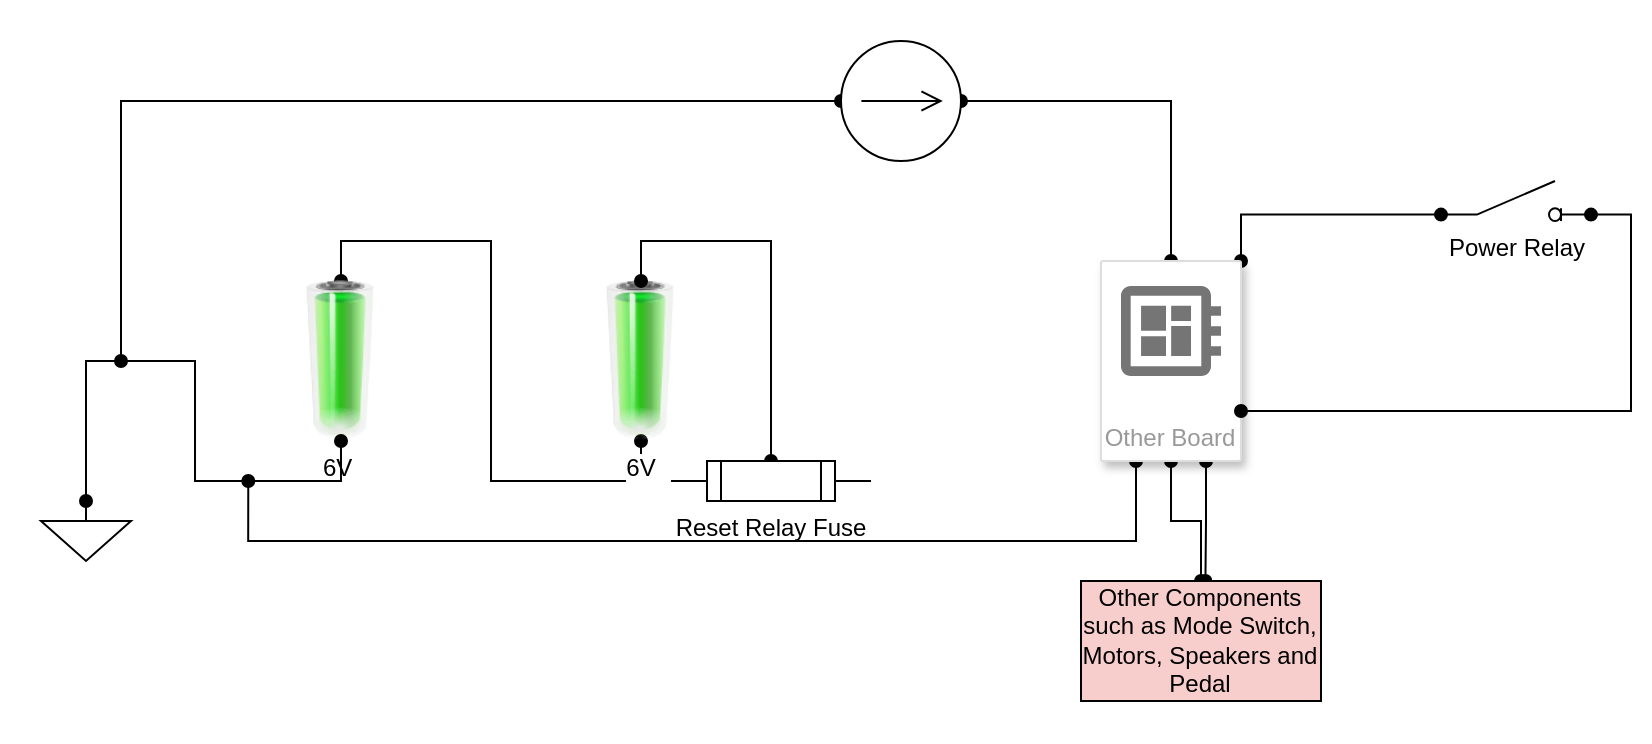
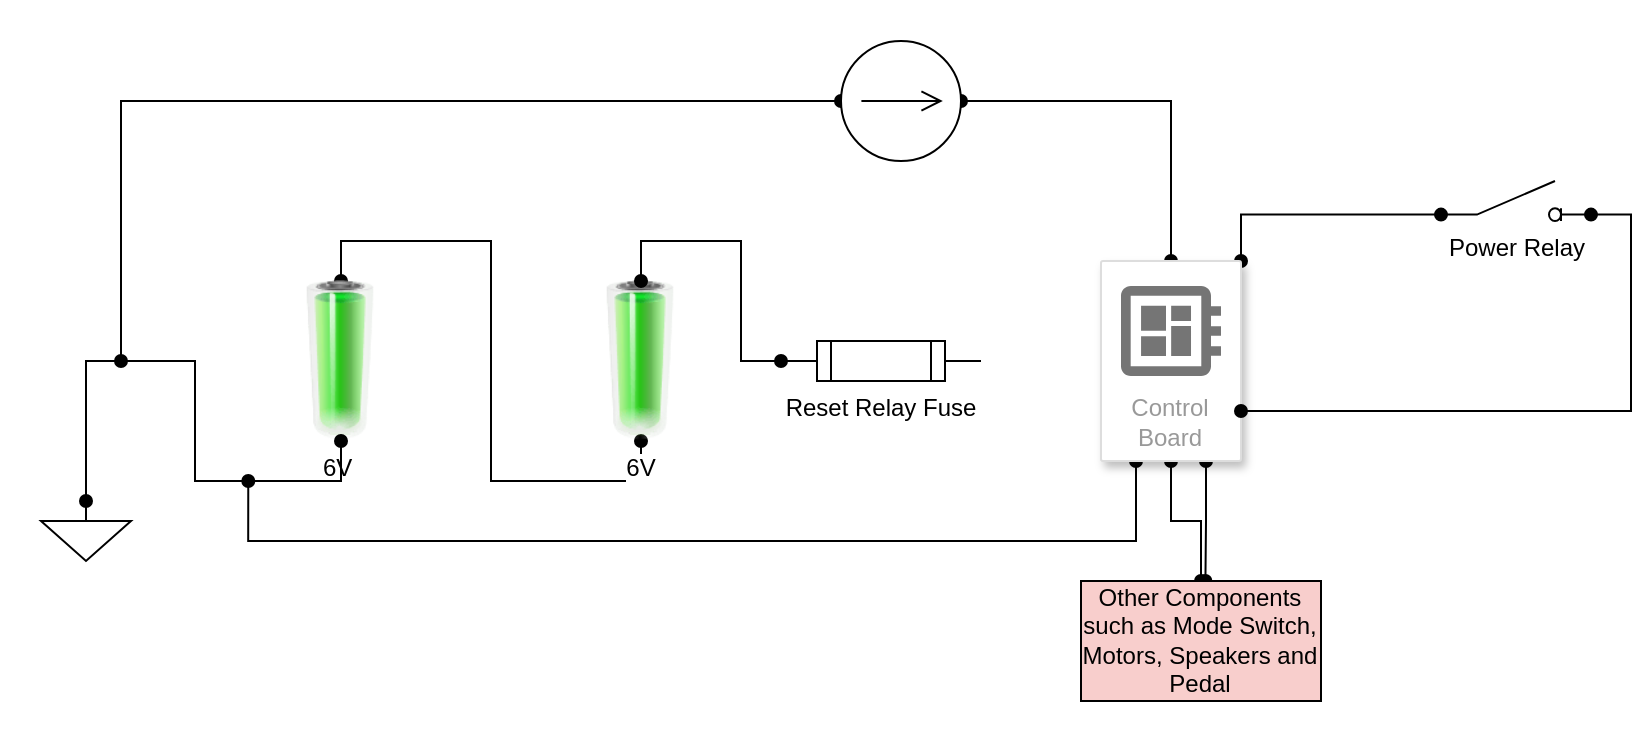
(1171, 422) -> (1171, 422)
(771, 481) -> (881, 361)
